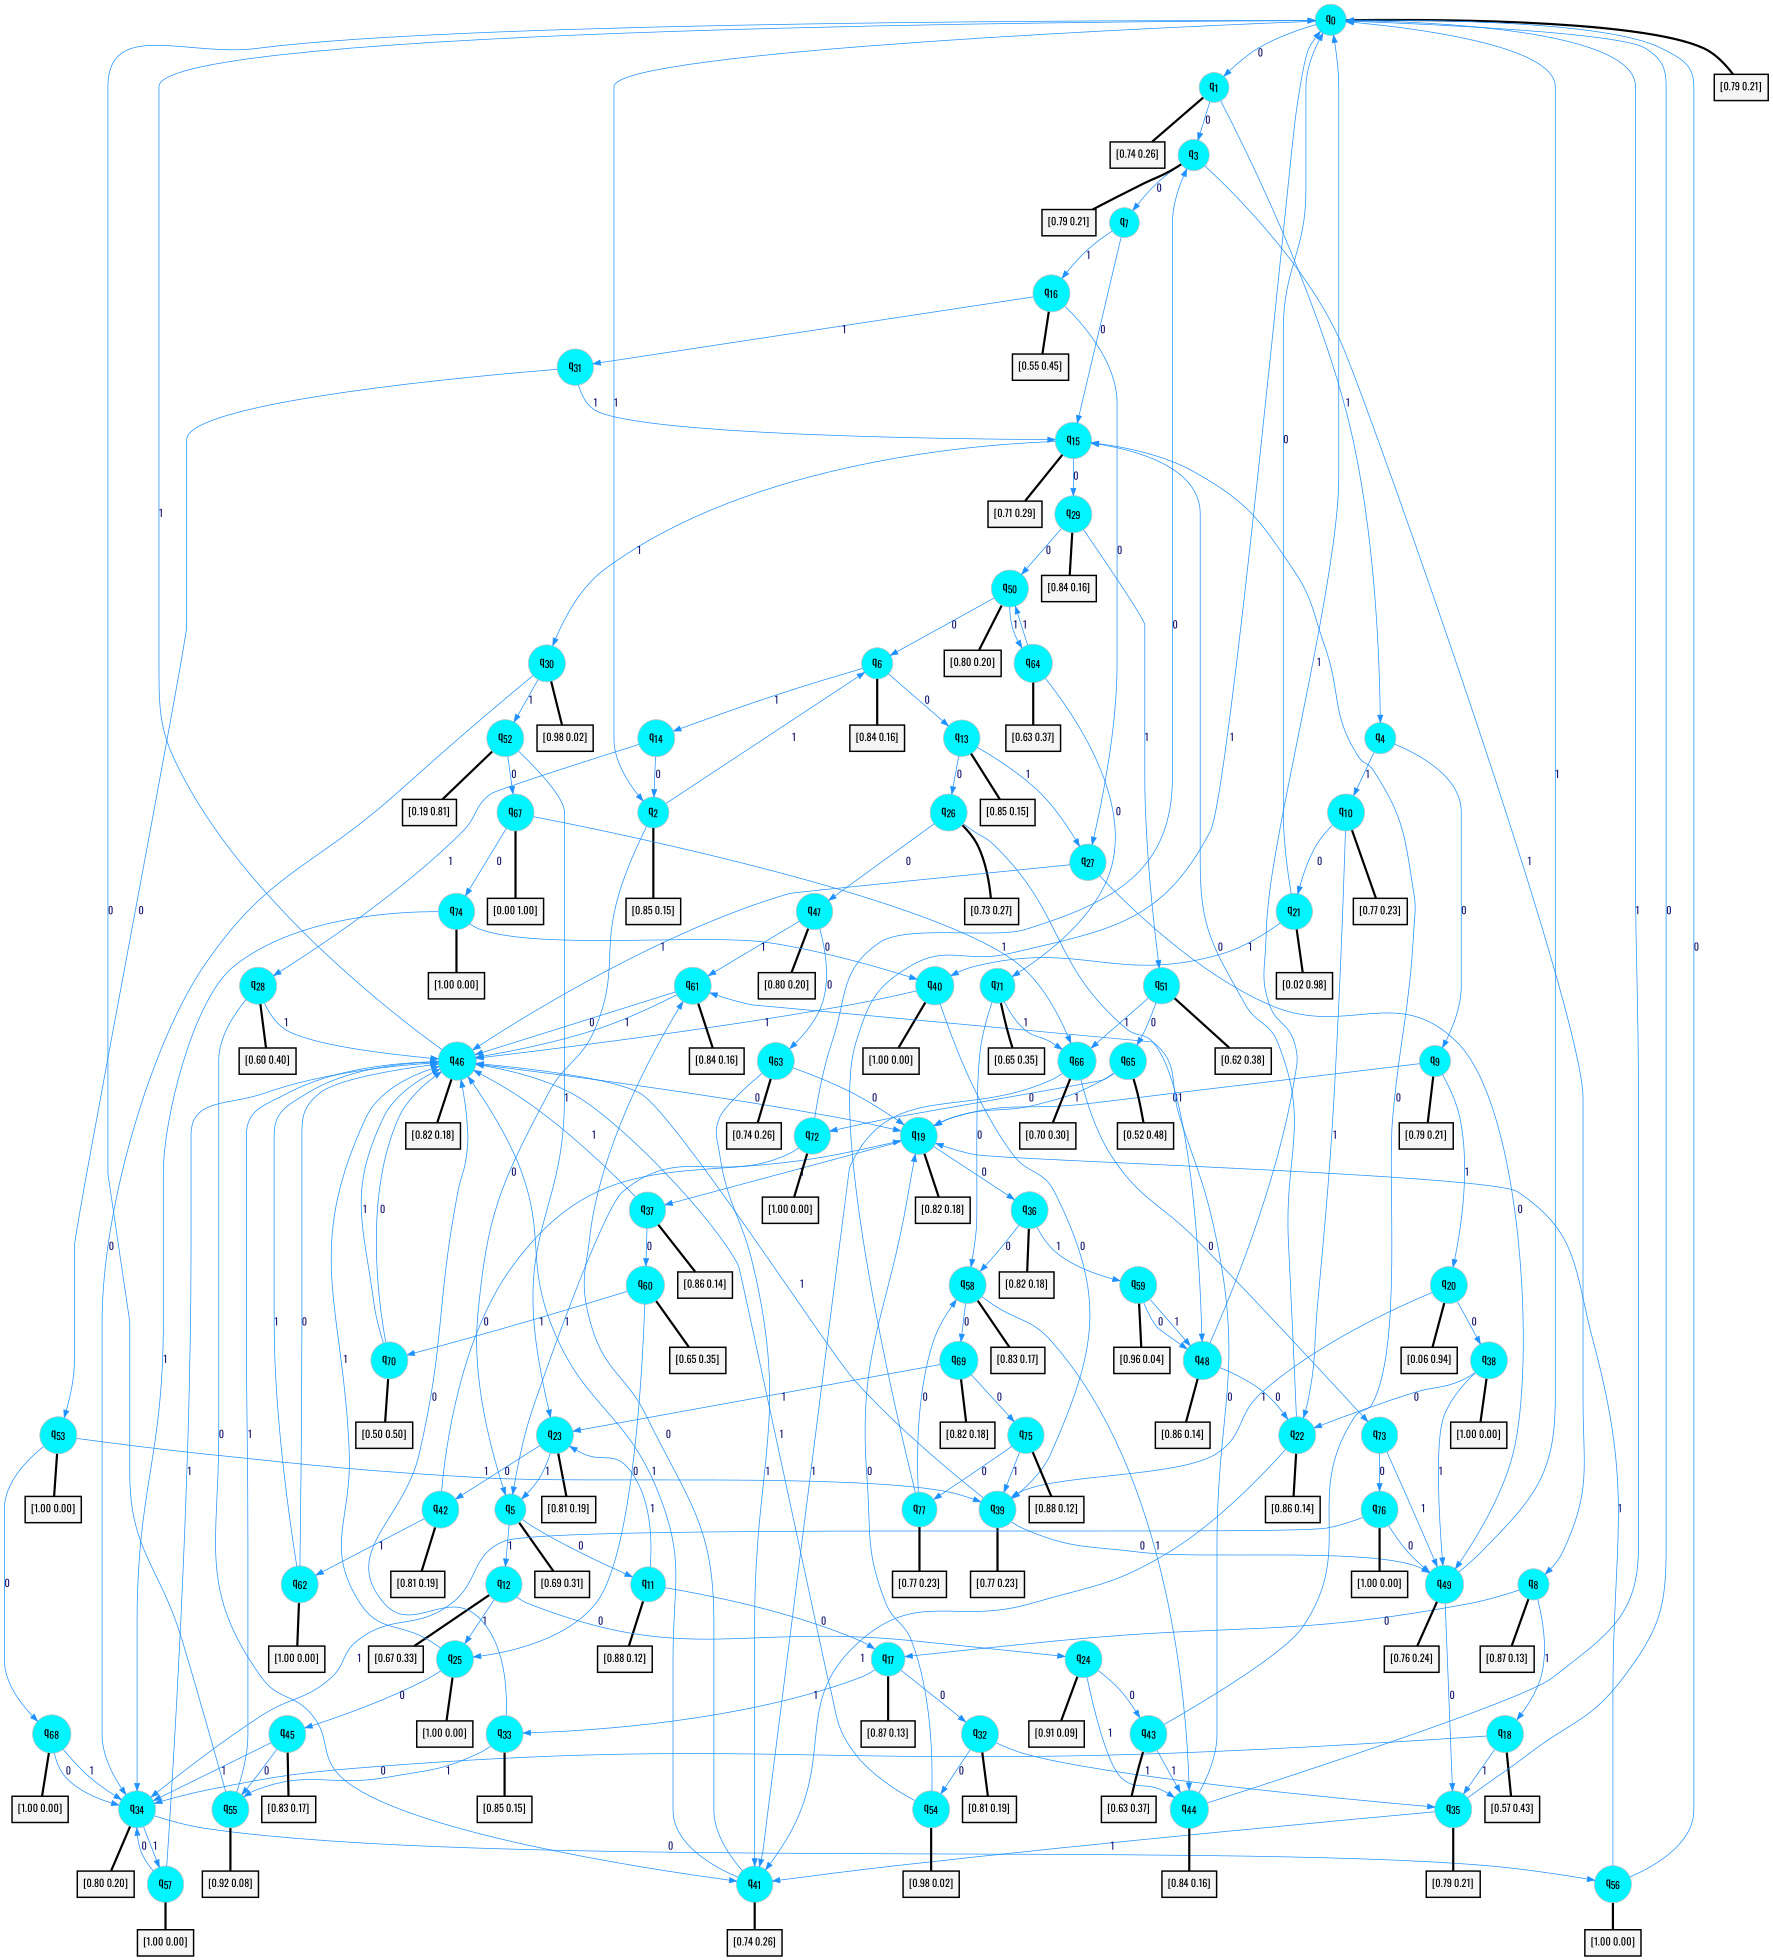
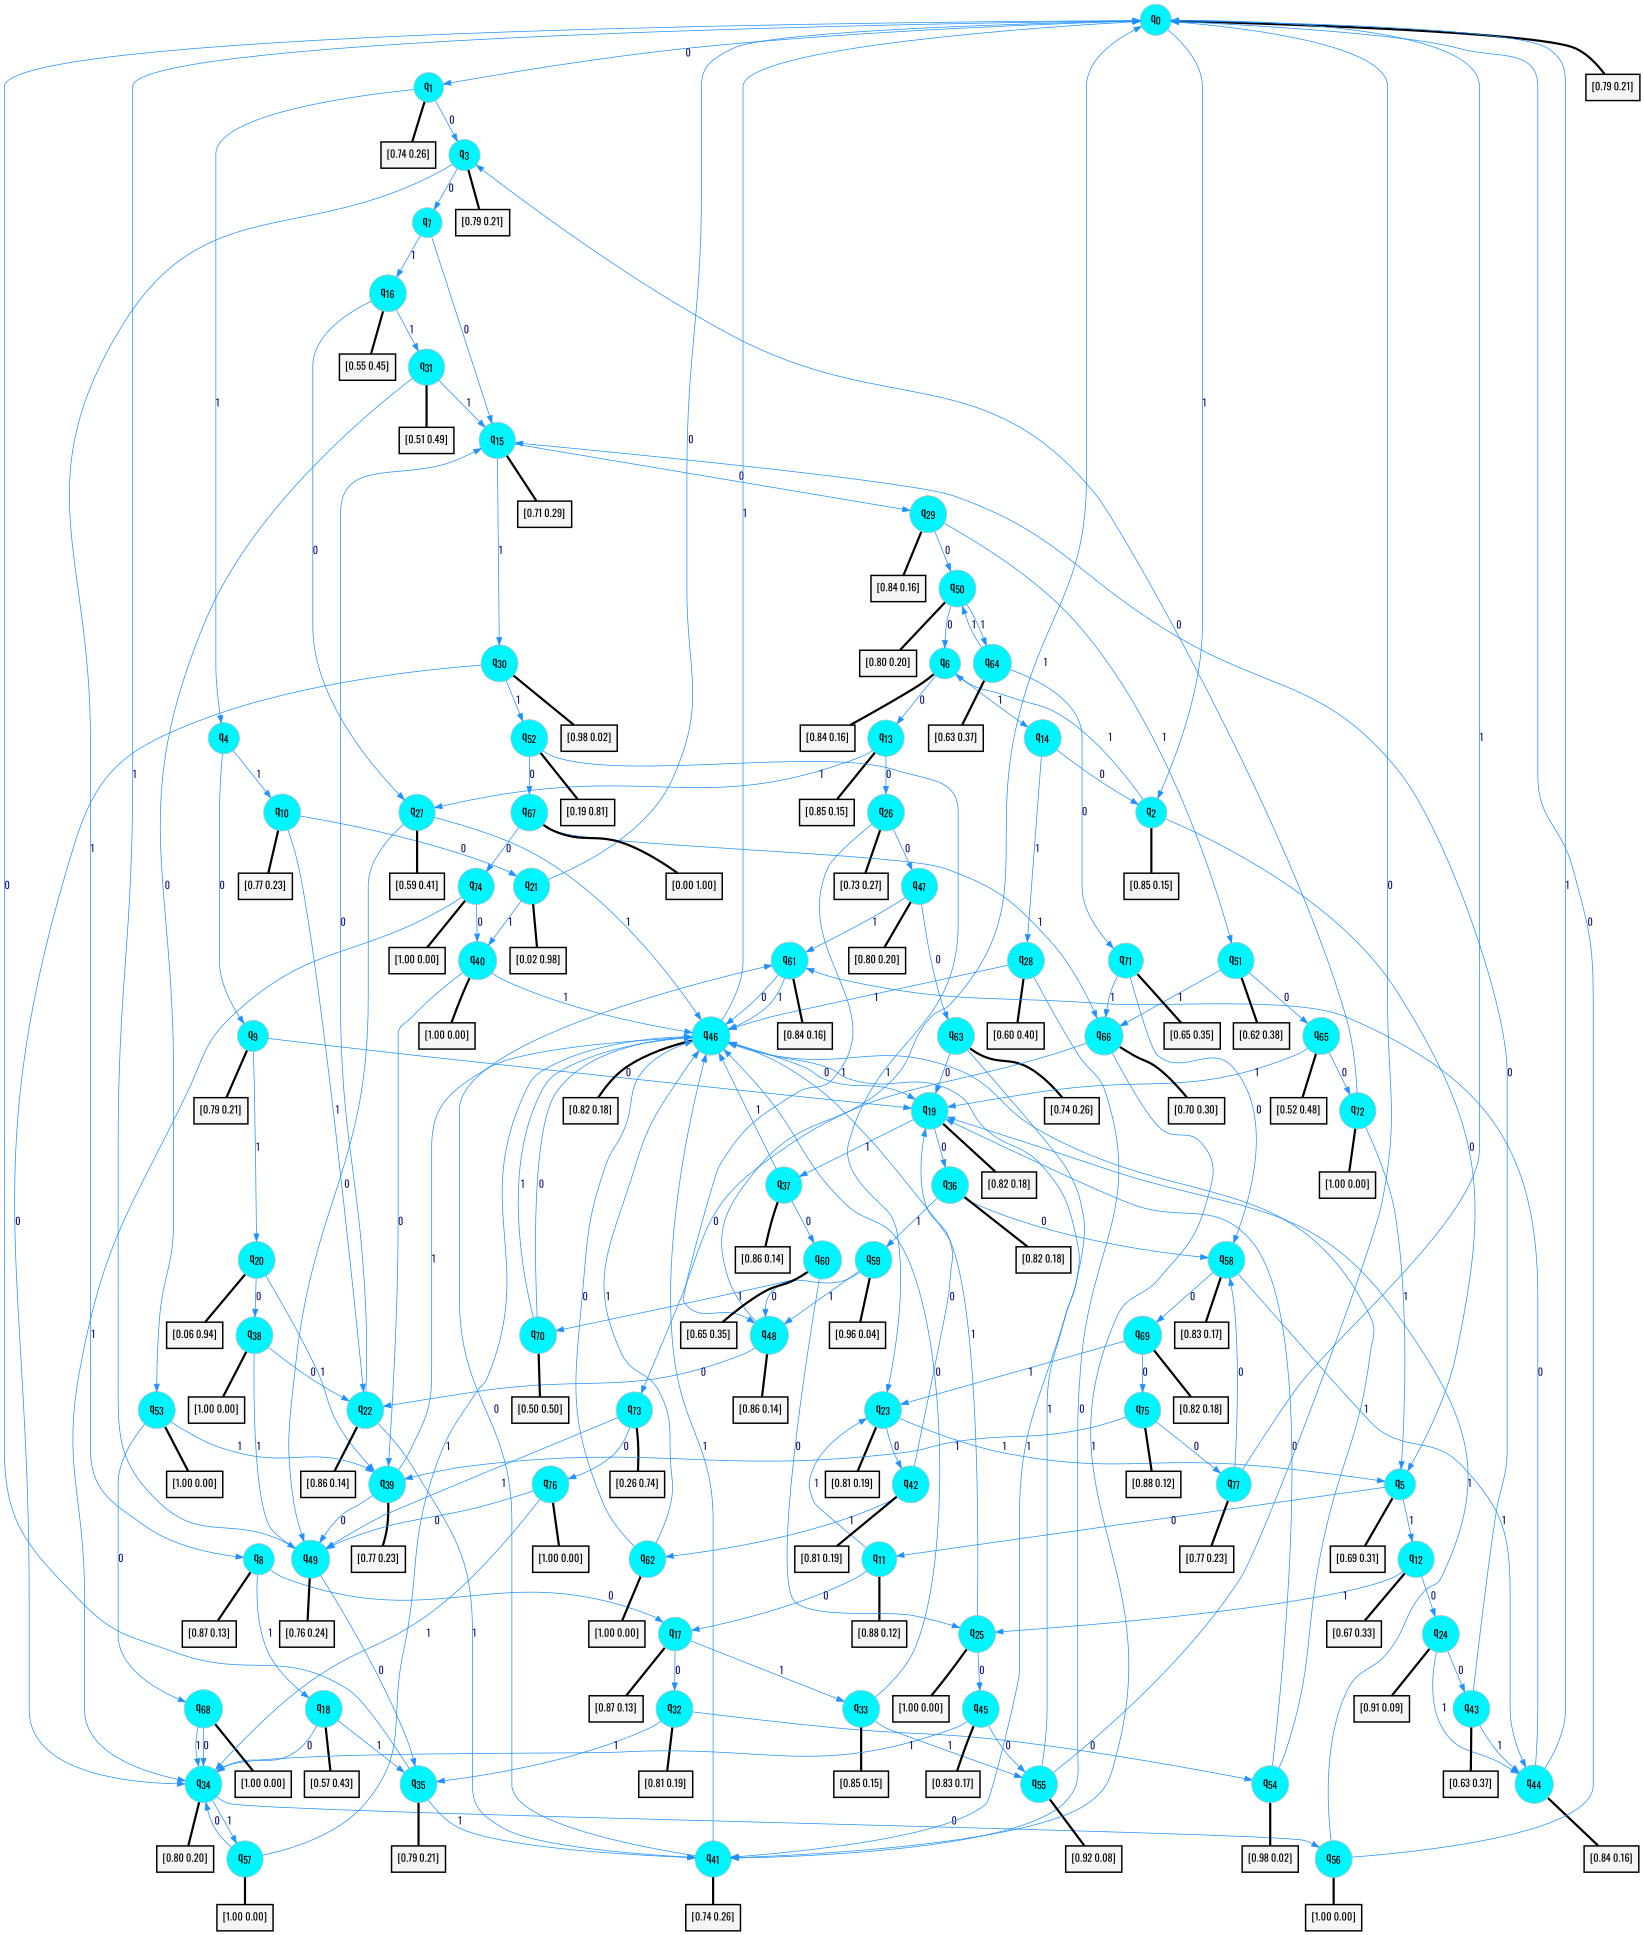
none -> (427, 440)
none -> (417, 886)
none -> (637, 1484)
